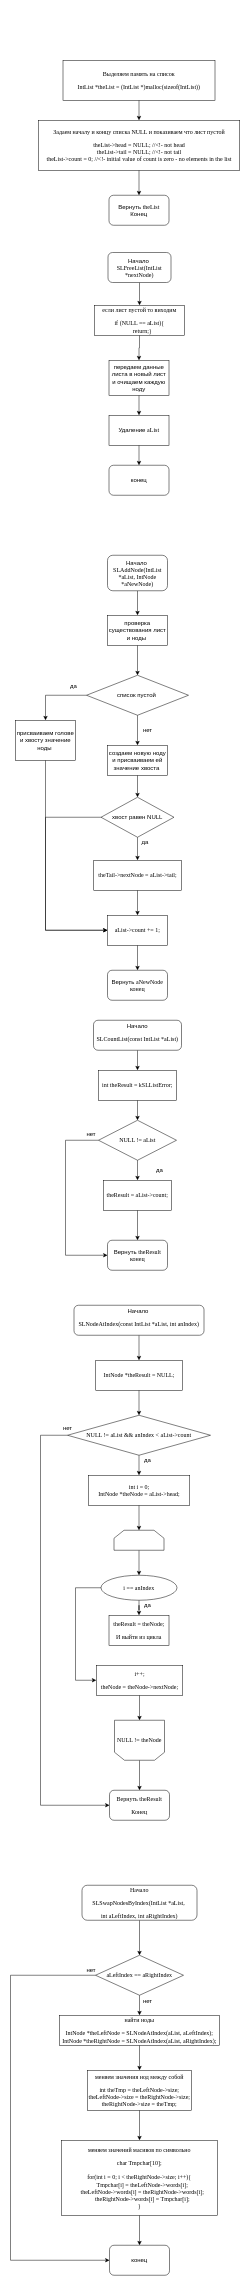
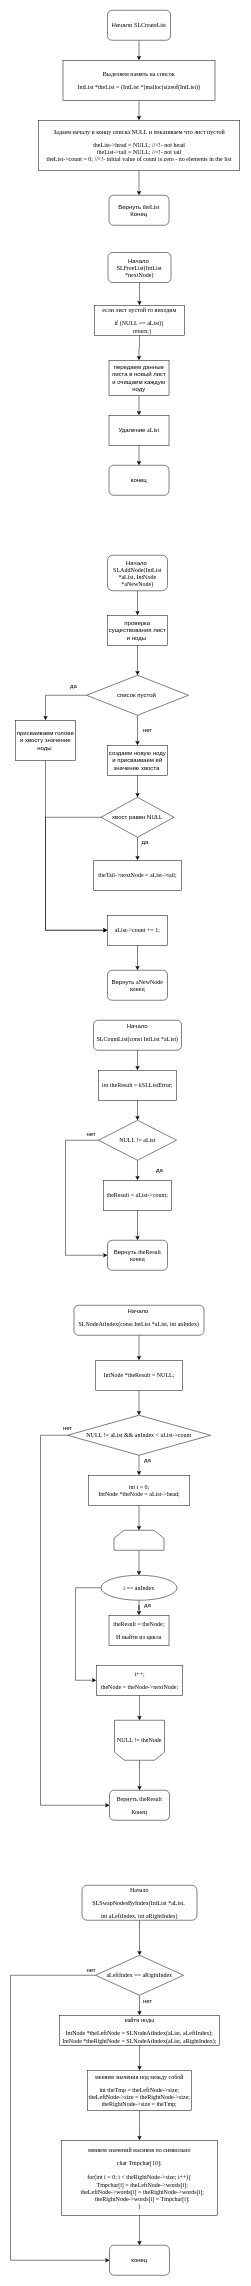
none -> (139, 25)
none -> (139, 55)
(137, 910) -> none
